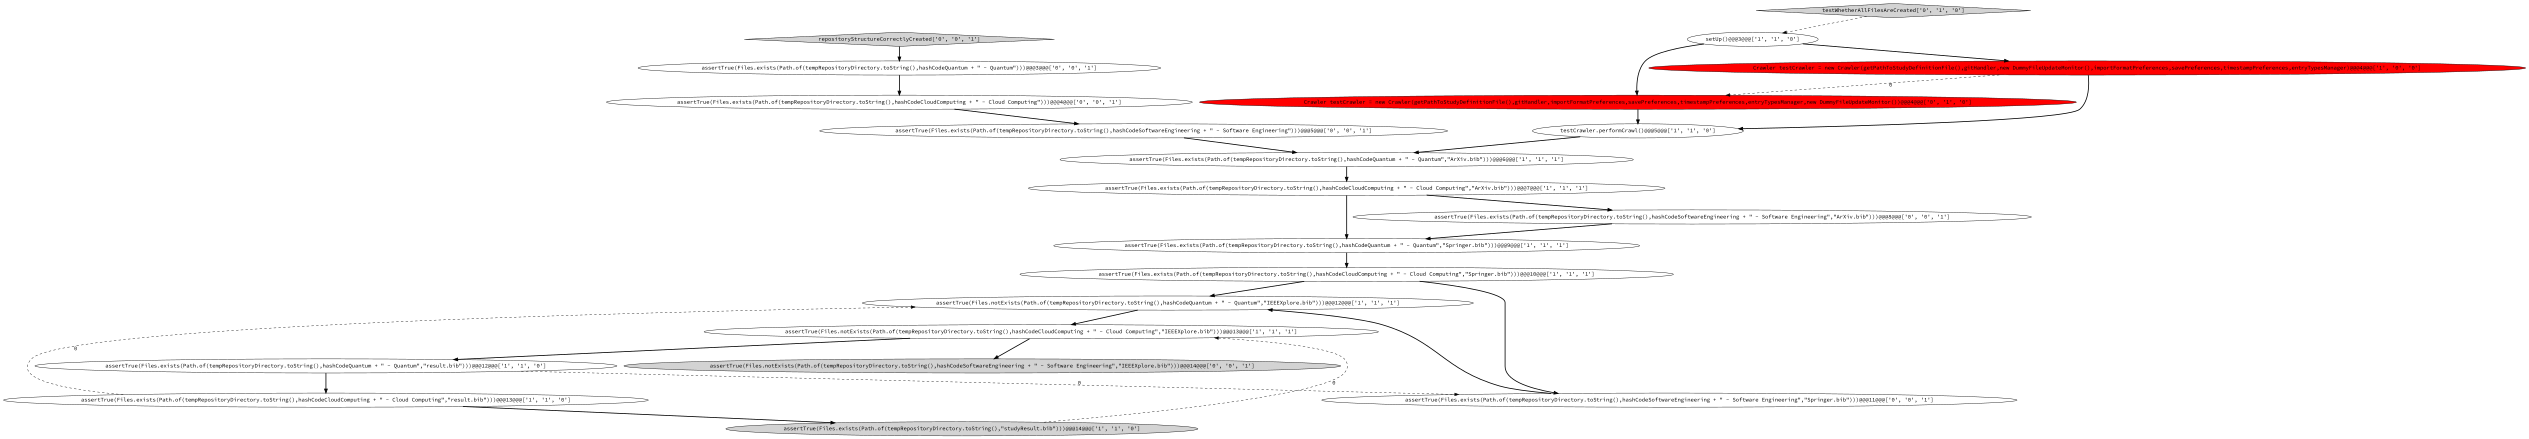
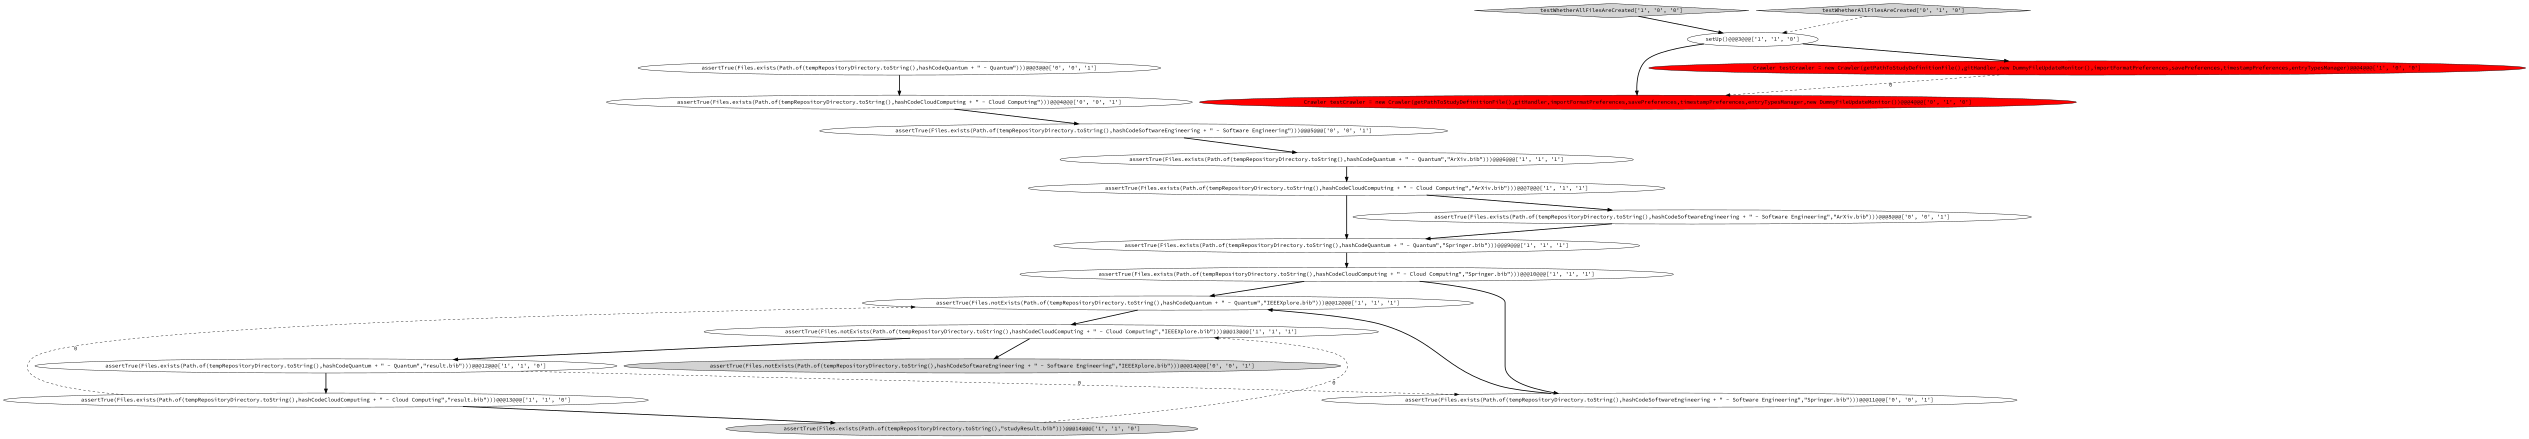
none -> (1612, 11)
(899, 39) -> none
(1638, 131) -> none
